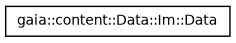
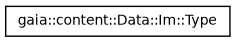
(118, 21) -> (118, 21)
